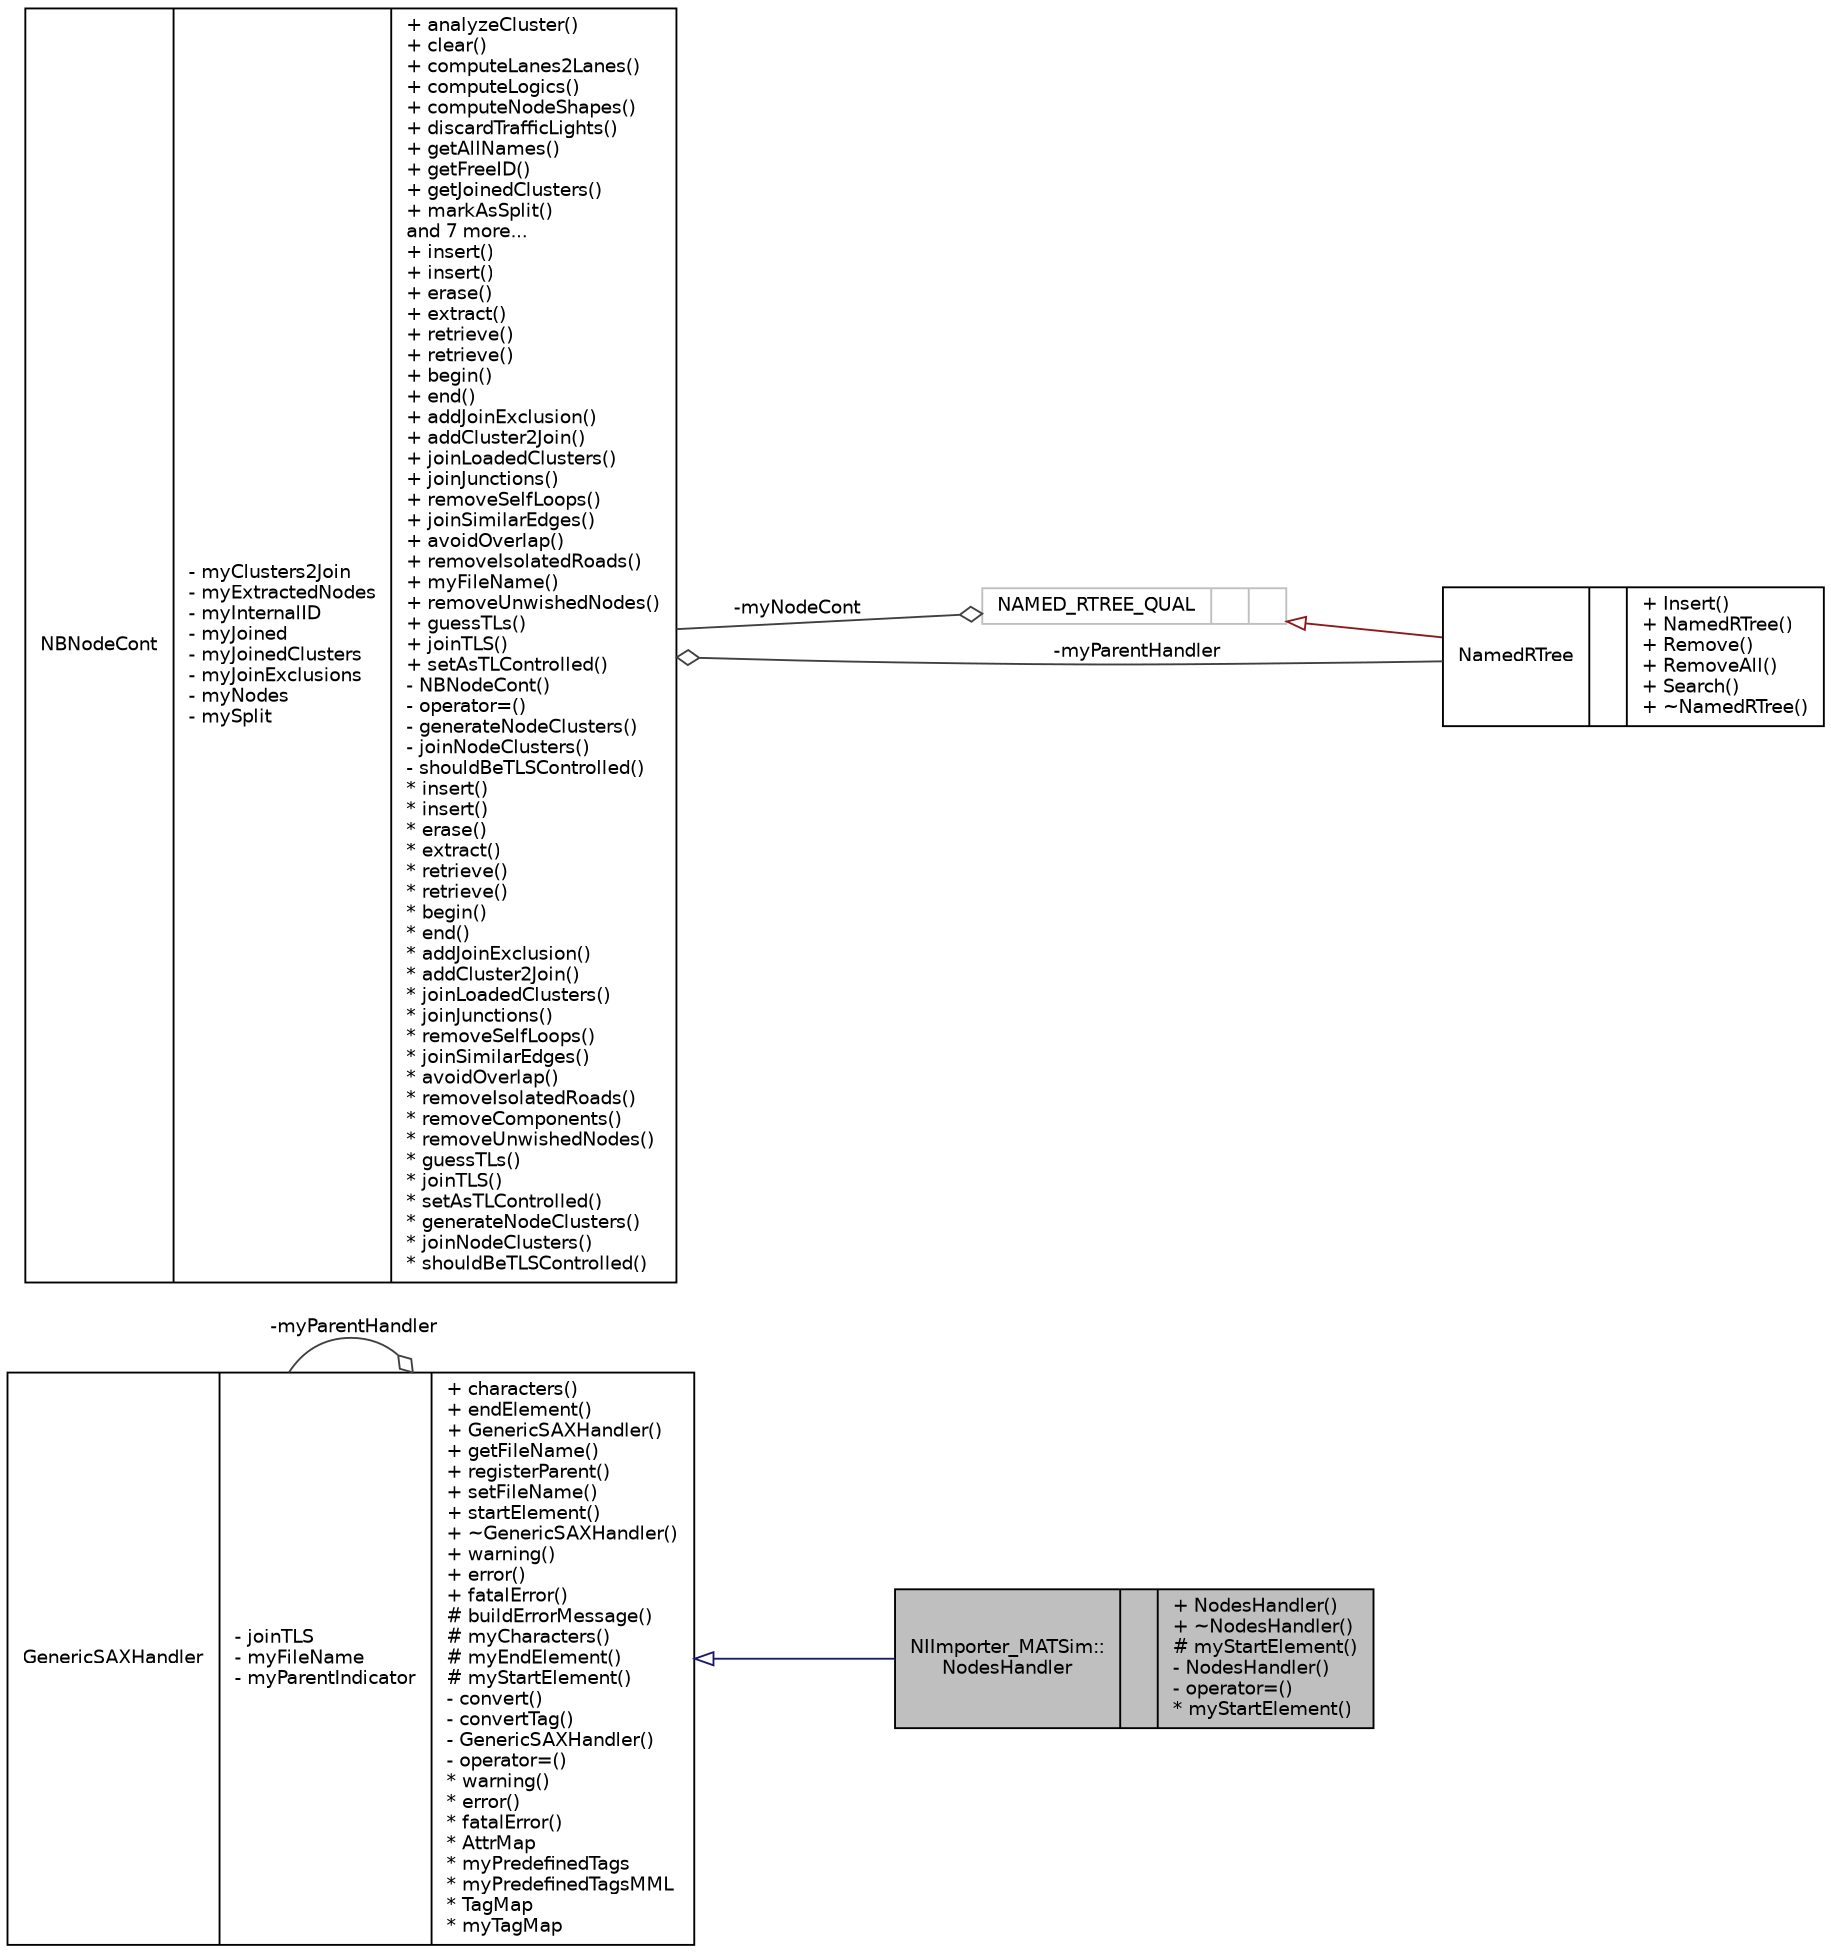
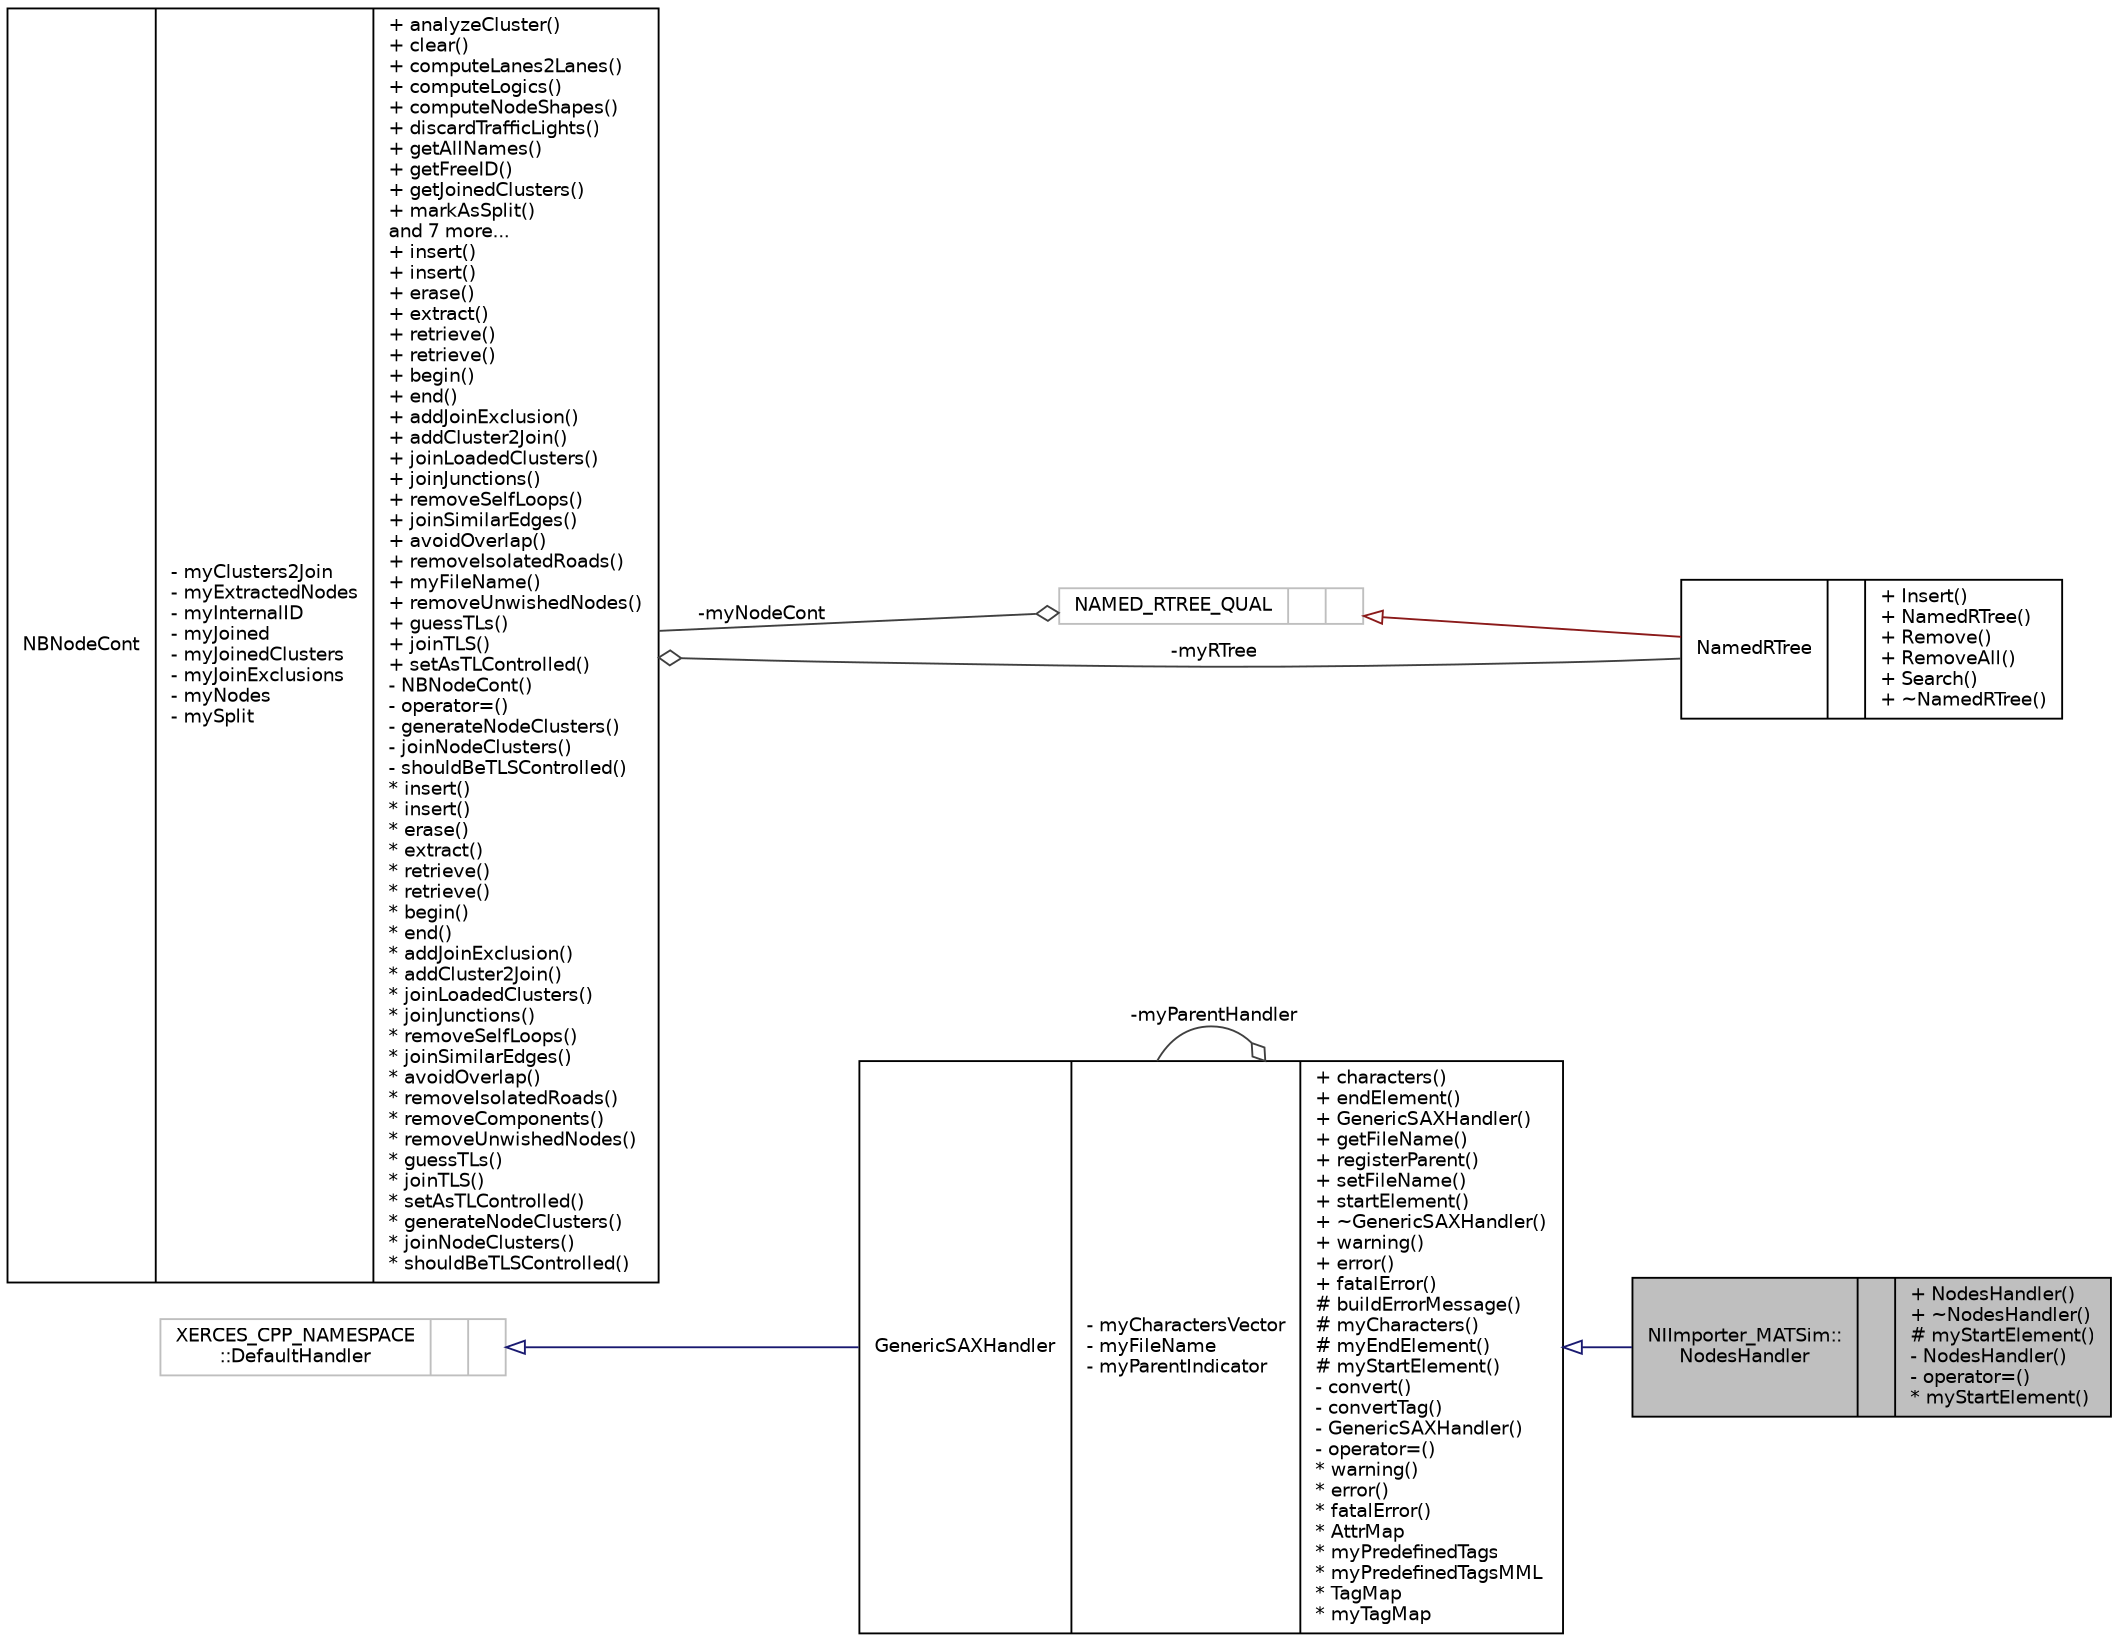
(1134, 652) -> (1211, 652)
none -> (333, 1347)
(275, 1637) -> (1186, 1326)
